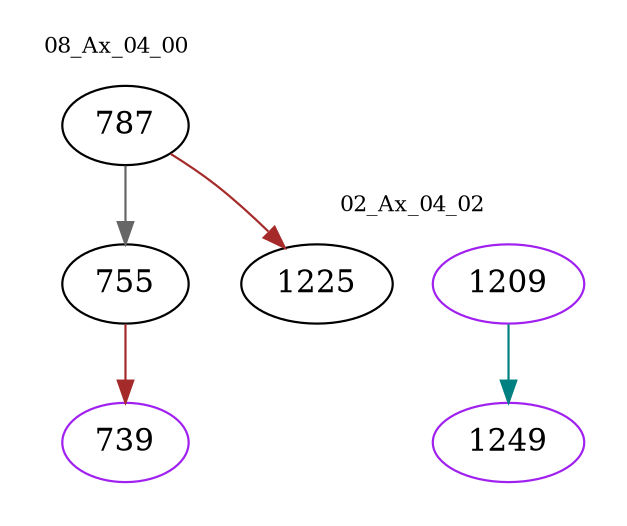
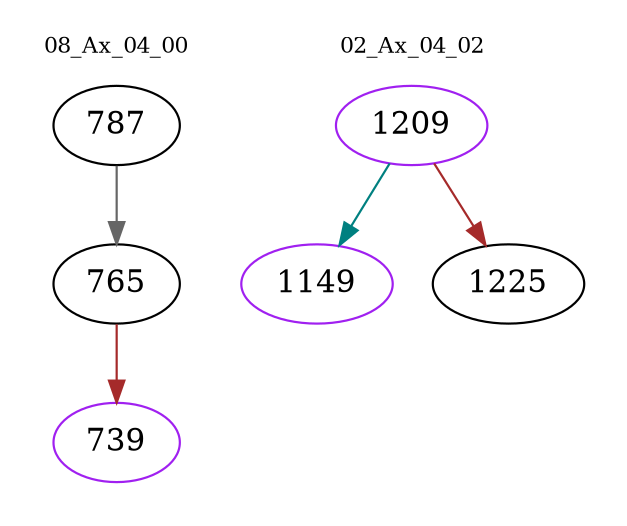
(239, 204) -> (454, 195)
(125, 284) -> (117, 284)
(509, 442) -> (317, 284)
